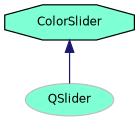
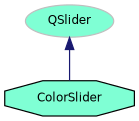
(70, 68) -> (70, 65)
